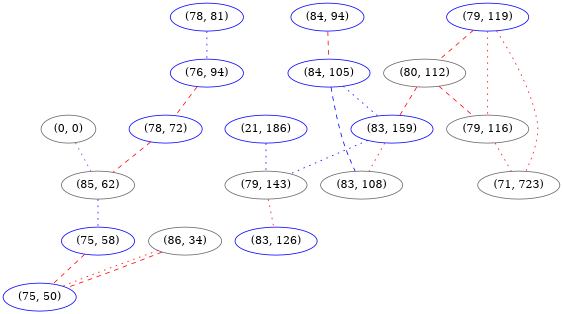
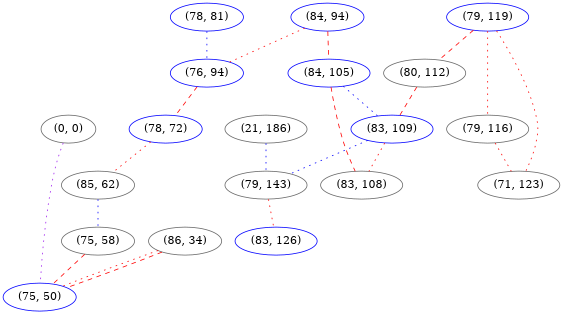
none -> (267, 45)
(456, 101) -> none
(266, 129) -> (266, 129)
(392, 129) -> (392, 129)
(340, 130) -> (340, 130)
(83, 157) -> (47, 212)
(132, 157) -> (132, 157)
(519, 185) -> (519, 185)
(98, 241) -> (98, 241)
